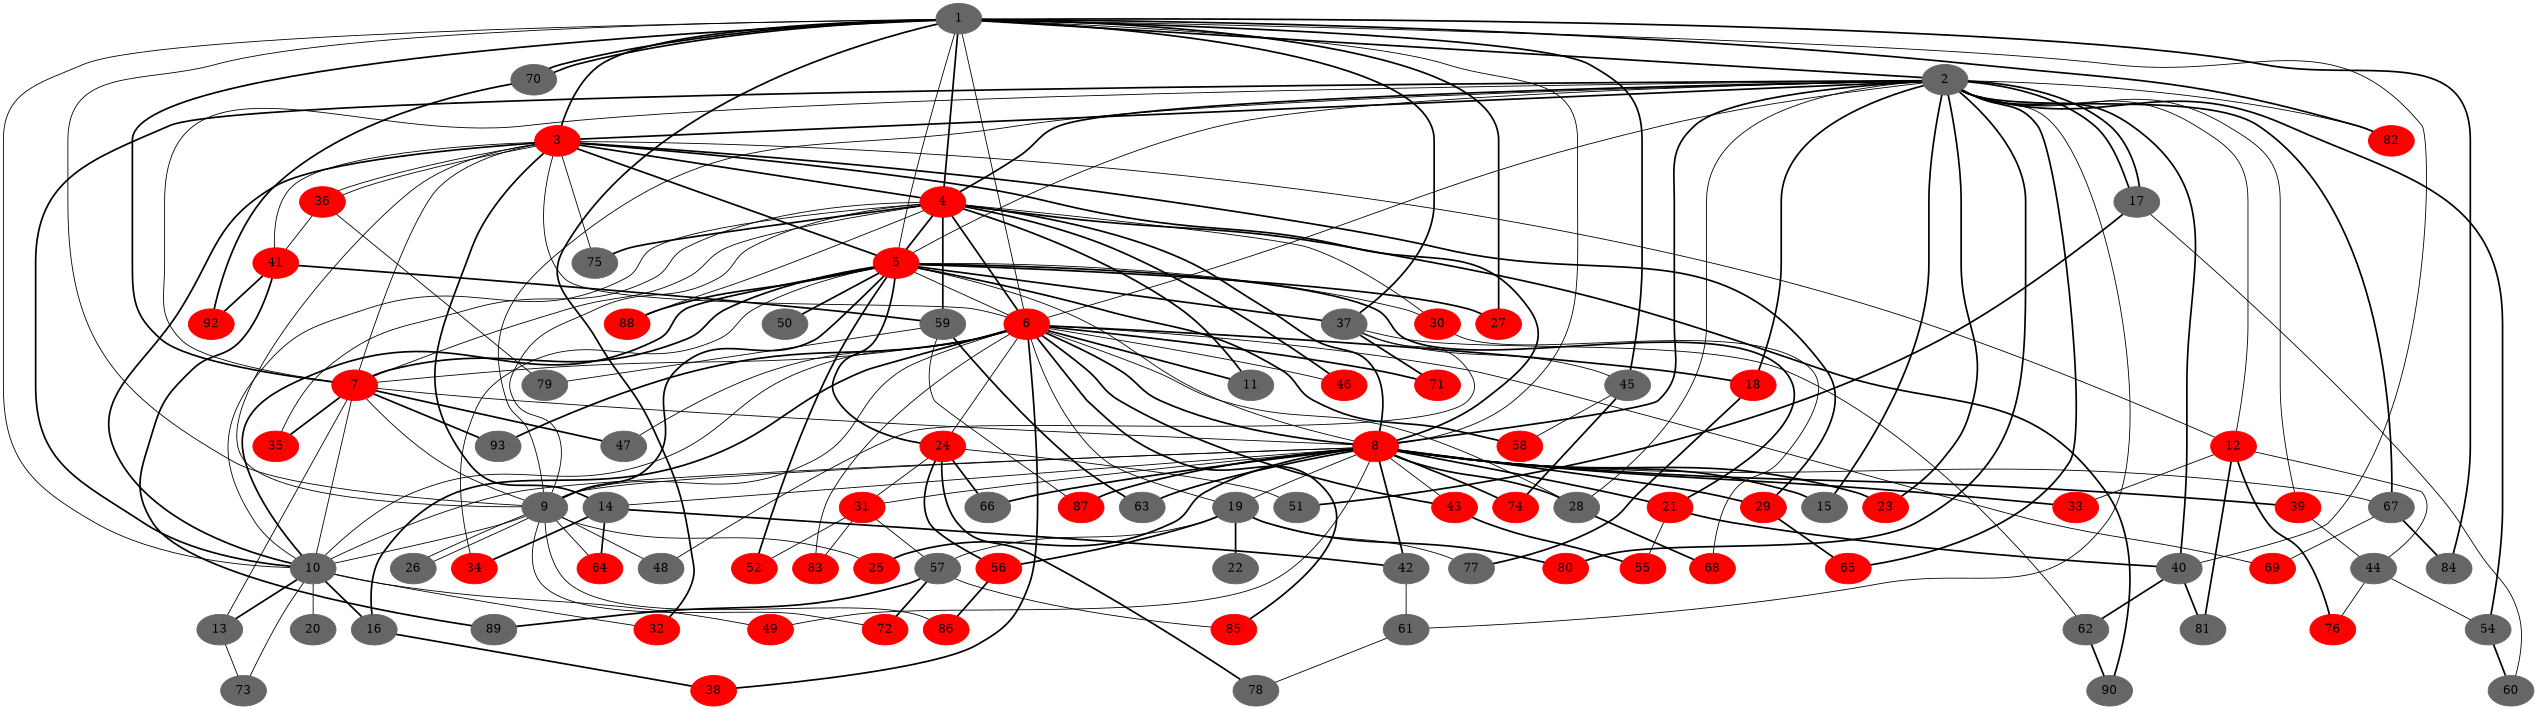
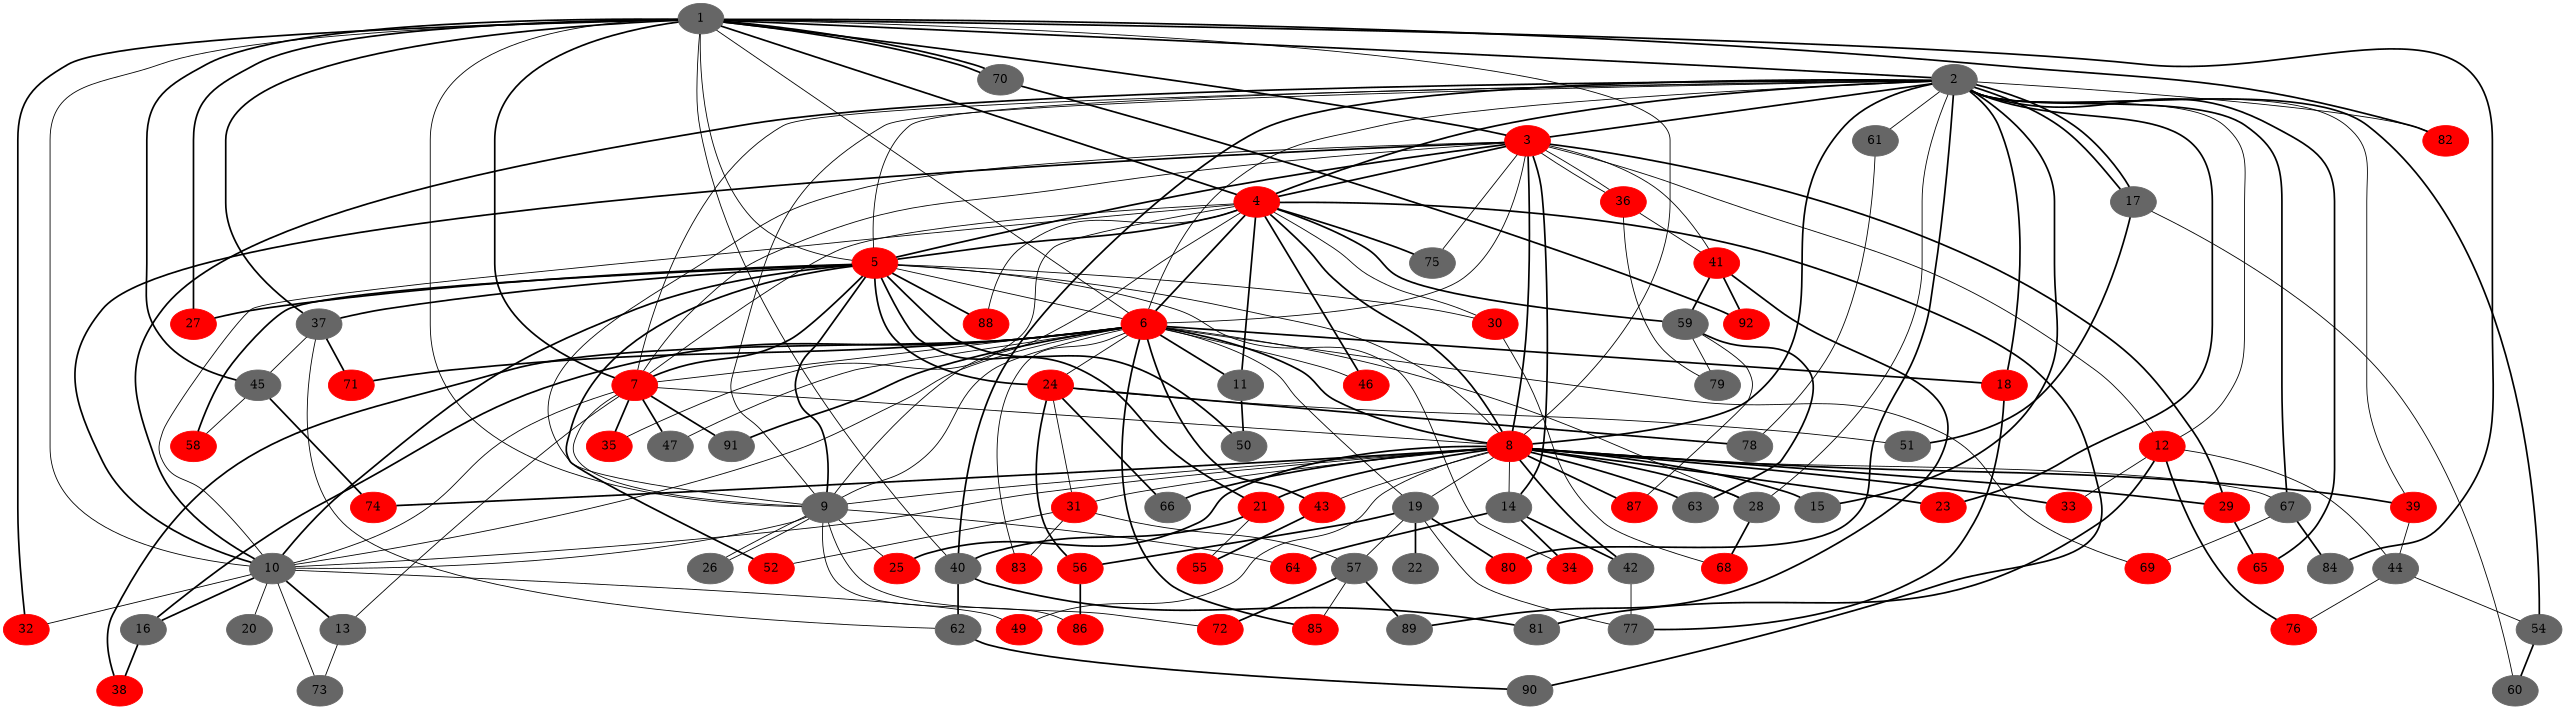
none -> (1242, 416)
(498, 446) -> (732, 446)
(661, 569) -> none
(1406, 599) -> (1631, 599)
